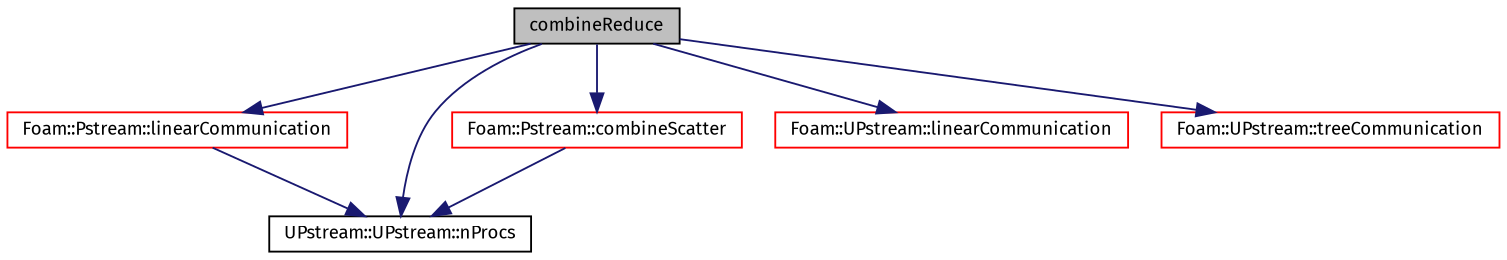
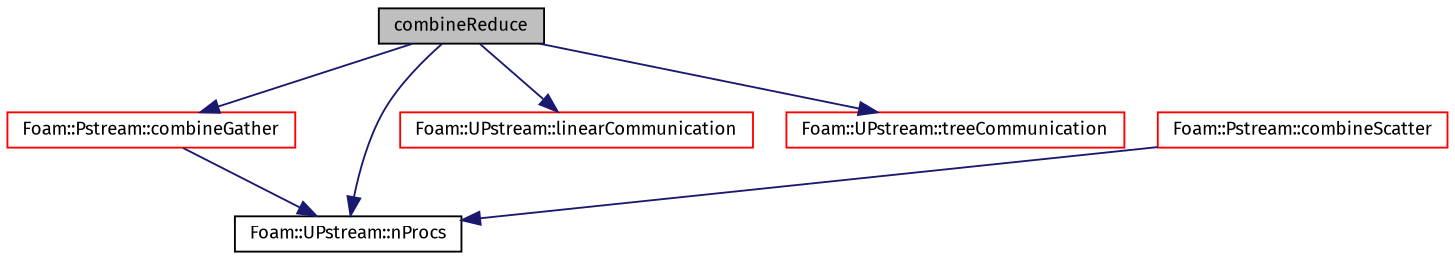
(597, 69) -> none
(177, 130) -> (151, 130)
(400, 234) -> (348, 234)
